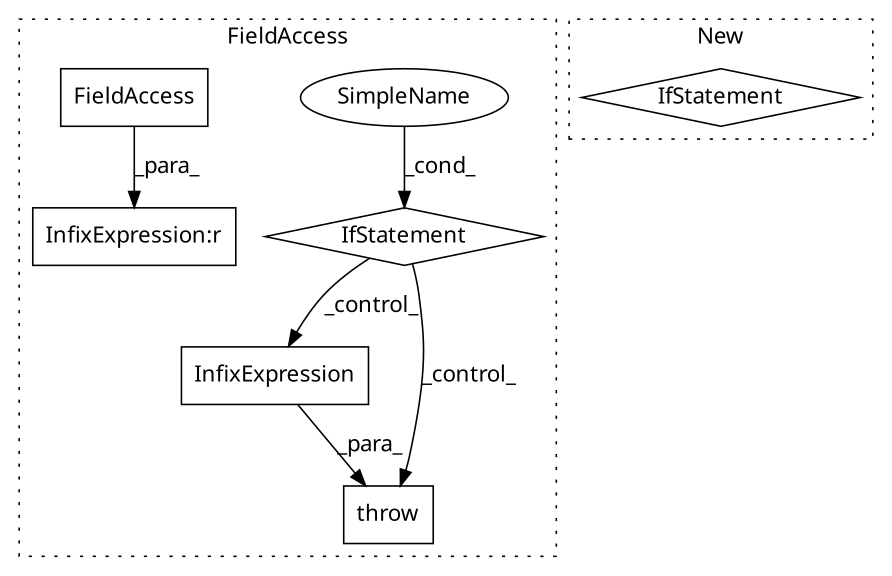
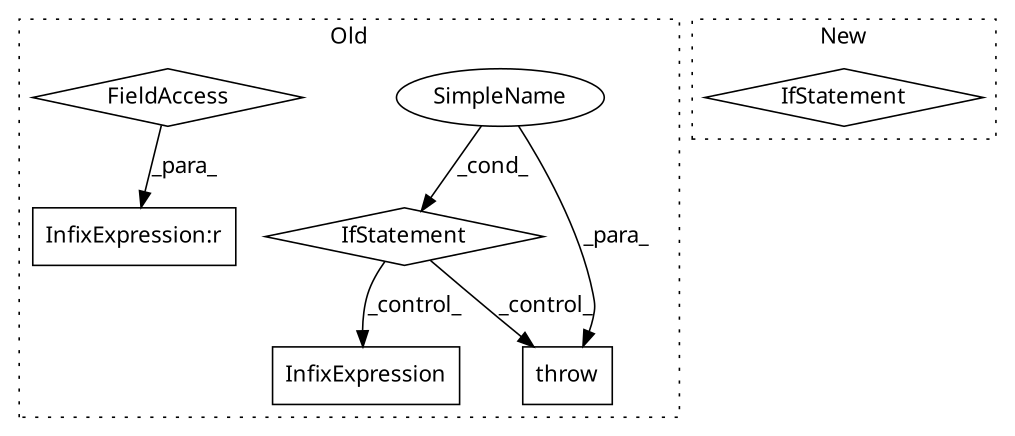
(288, 38) -> (349, 38)
(134, 98) -> (168, 98)
(327, 439) -> (571, 224)
